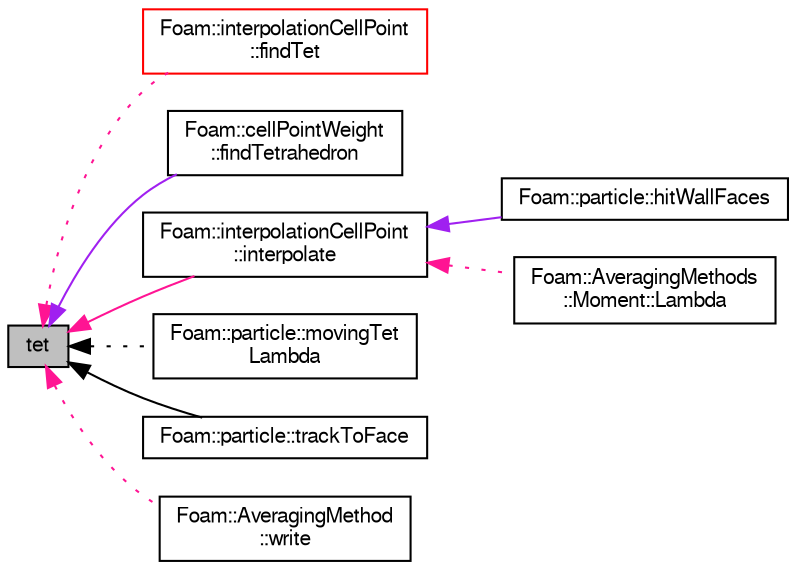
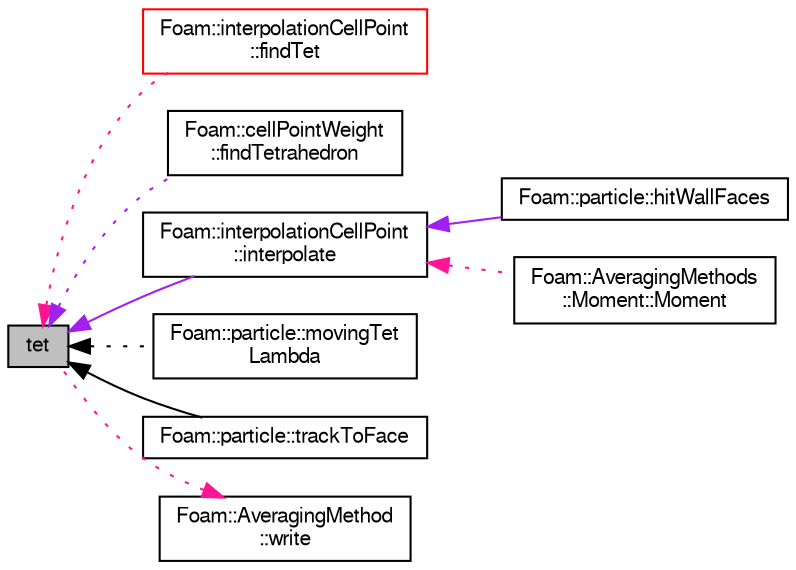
(107, 231) -> (107, 231)
(645, 290) -> (645, 290)
(140, 298) -> (140, 298)
(99, 453) -> (122, 441)
